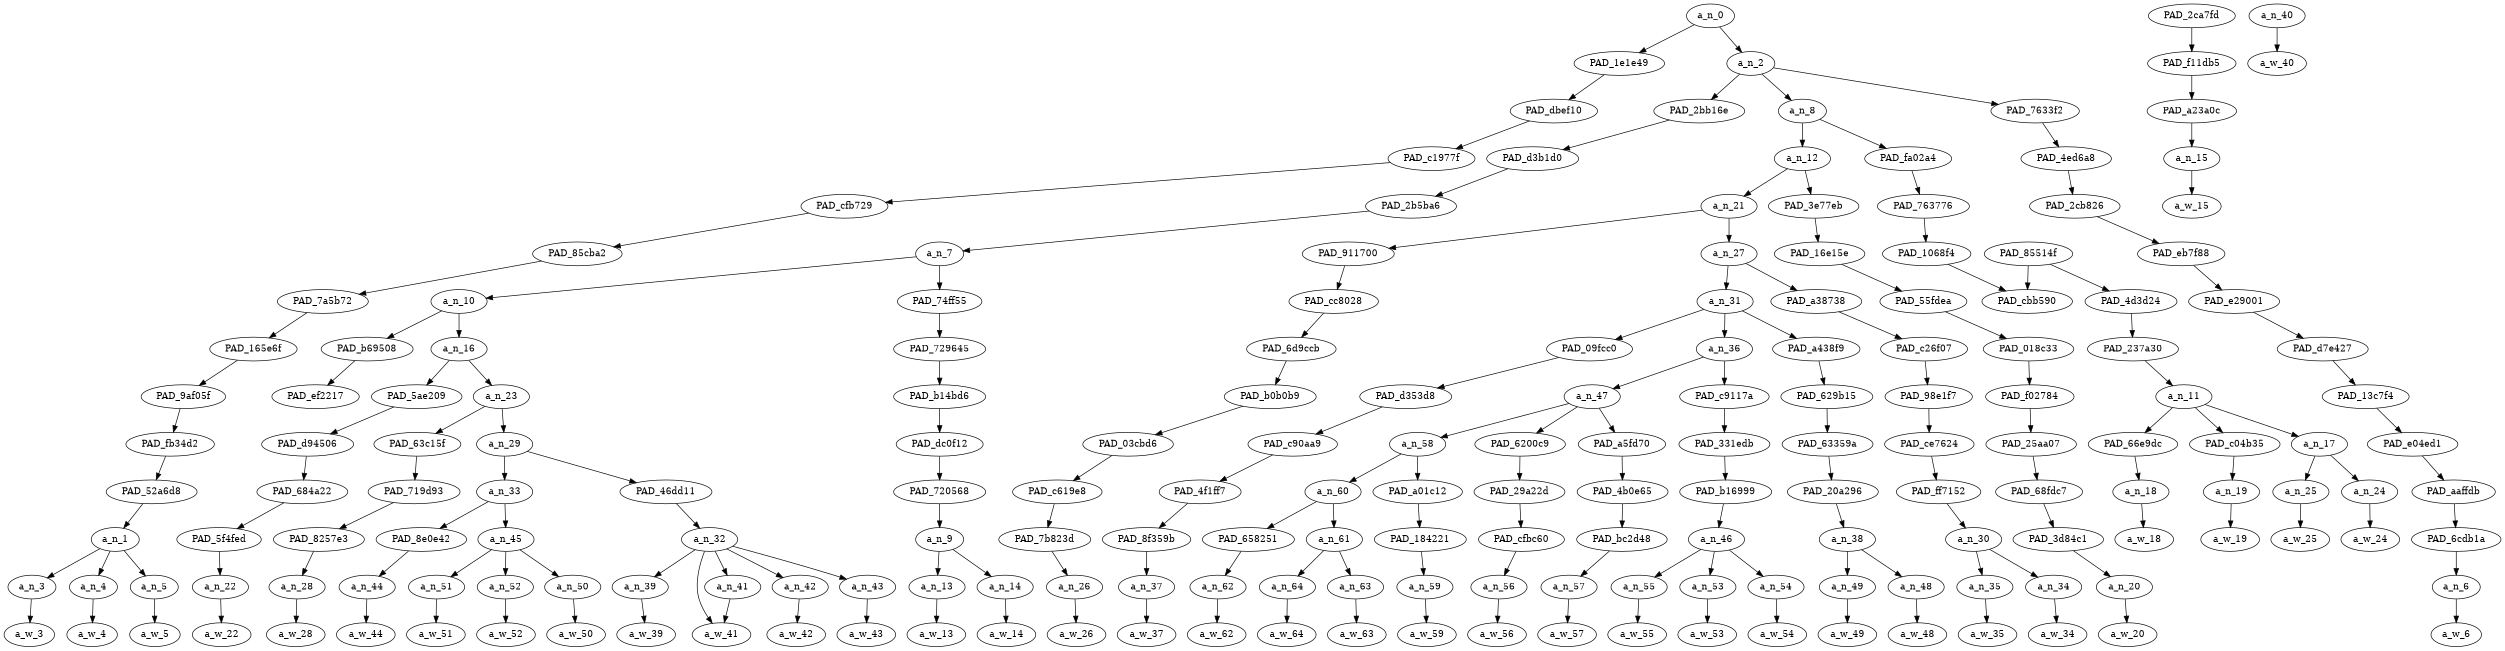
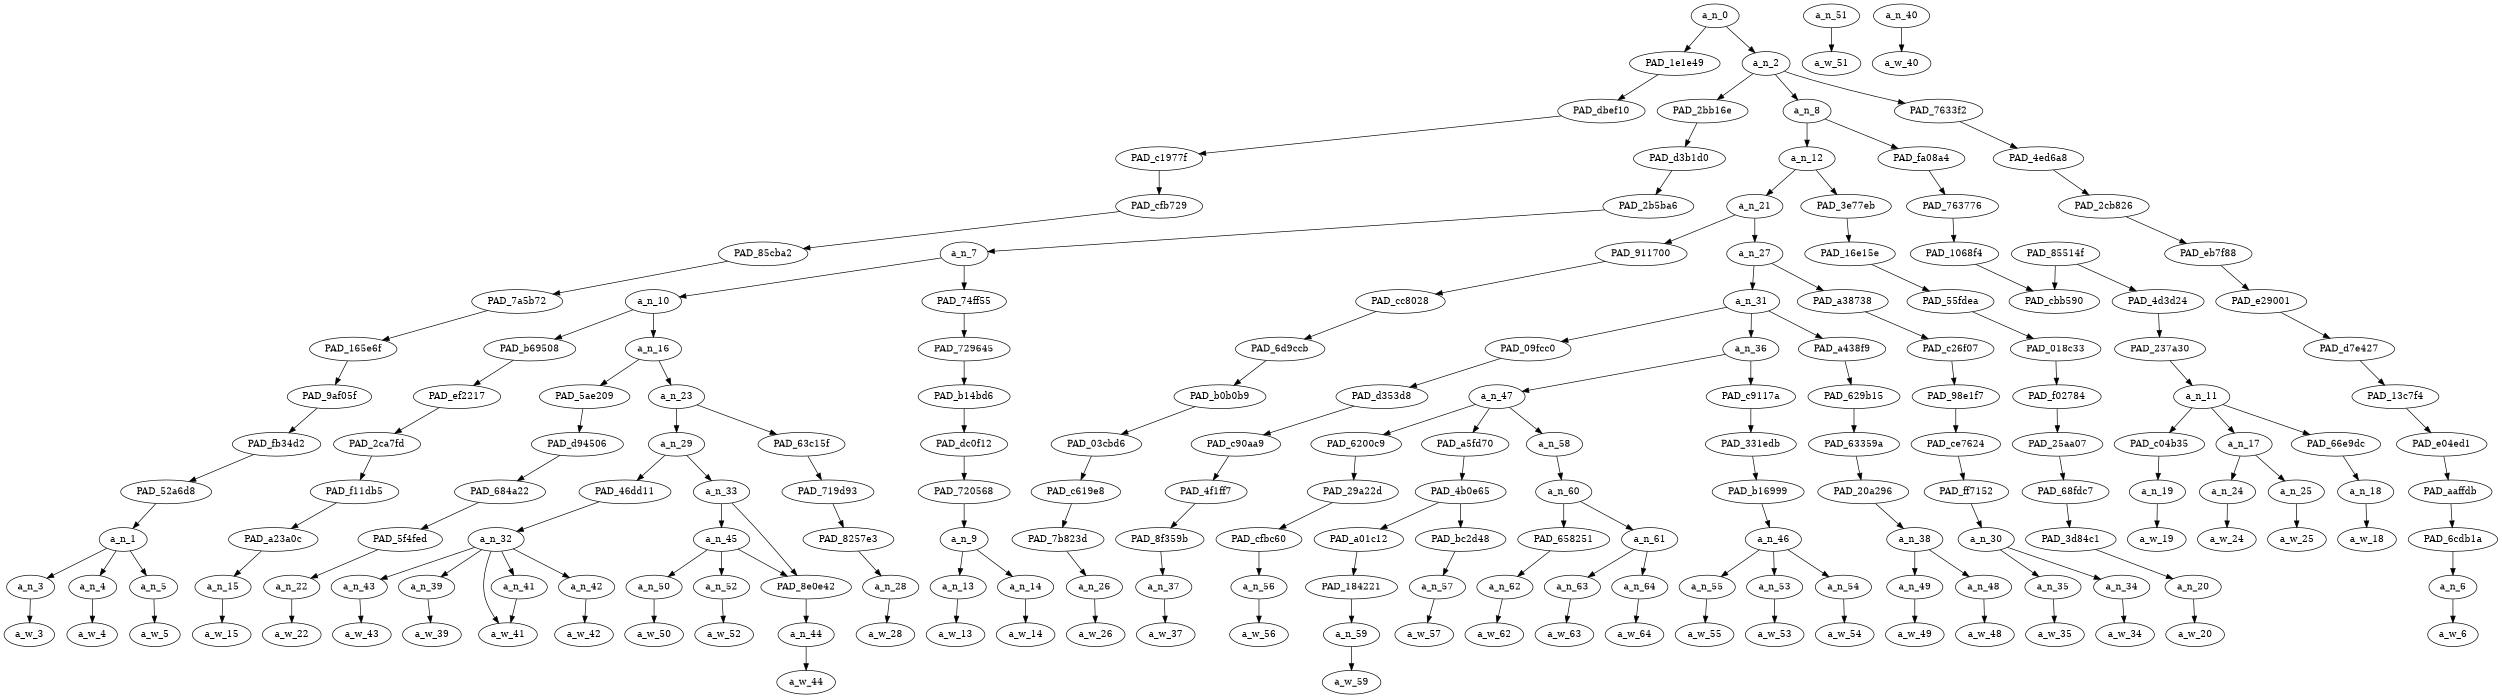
(1908, 159) -> (1921, 159)
none -> (420, 419)
(1418, 465) -> (1413, 514)
(474, 561) -> (760, 561)
